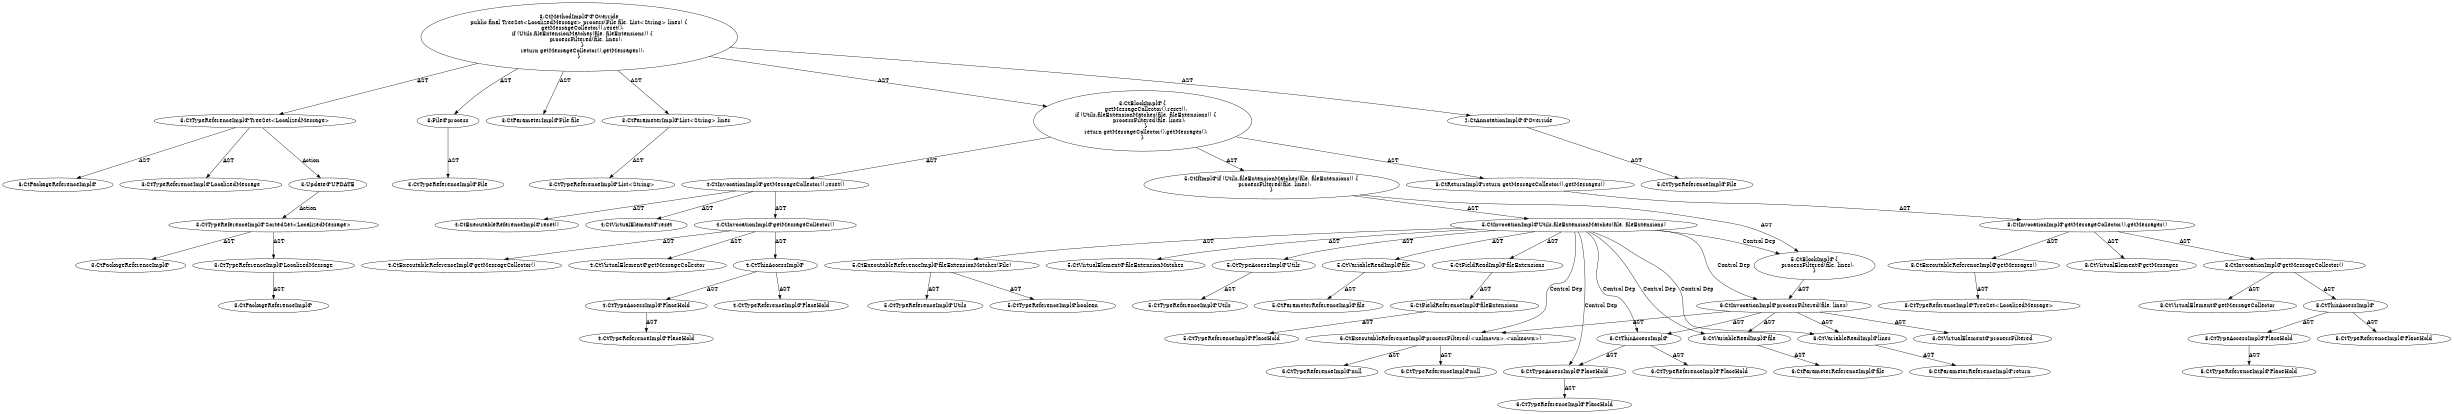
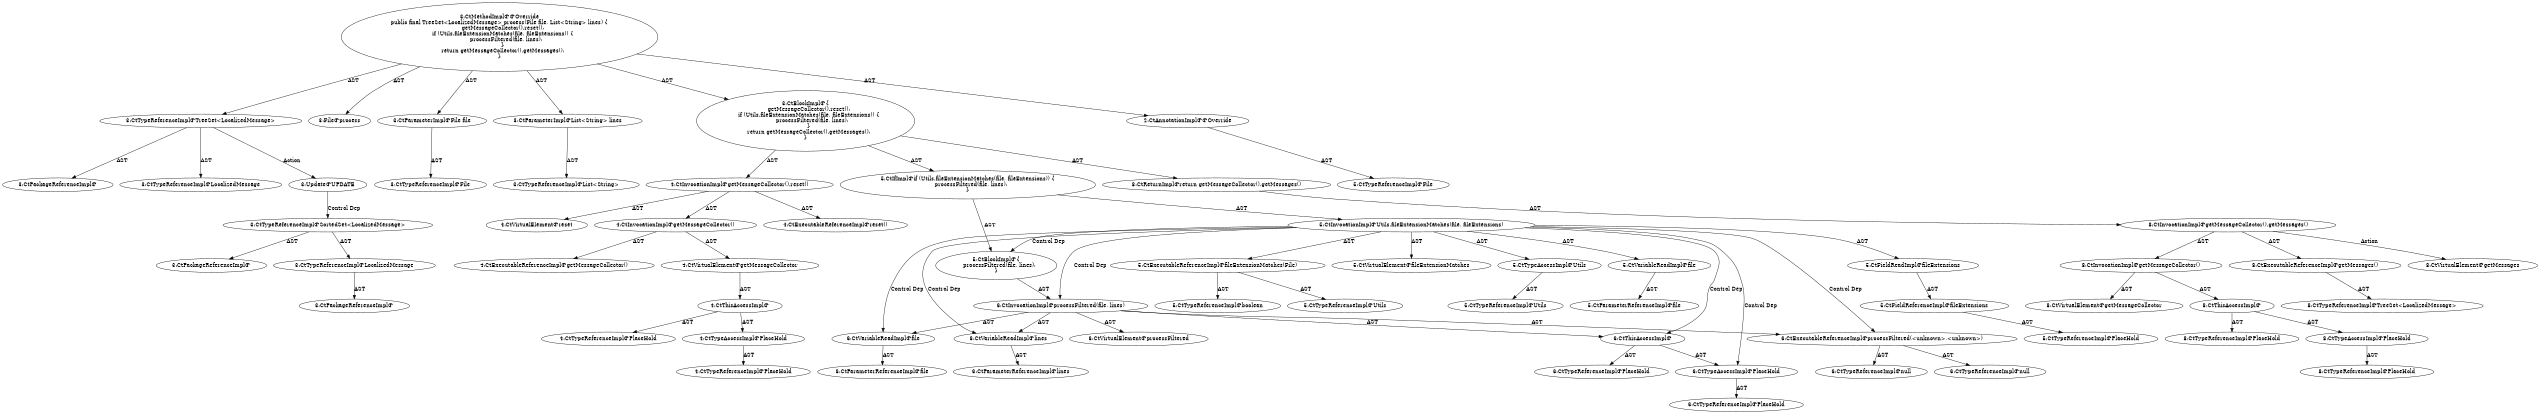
(448, 151) -> (431, 151)
(308, 209) -> (344, 209)
(2113, 242) -> (2370, 242)
(775, 243) -> (740, 284)
(1980, 372) -> (1021, 372)
